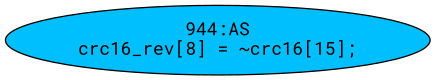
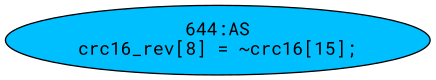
(218, 40) -> (218, 40)
